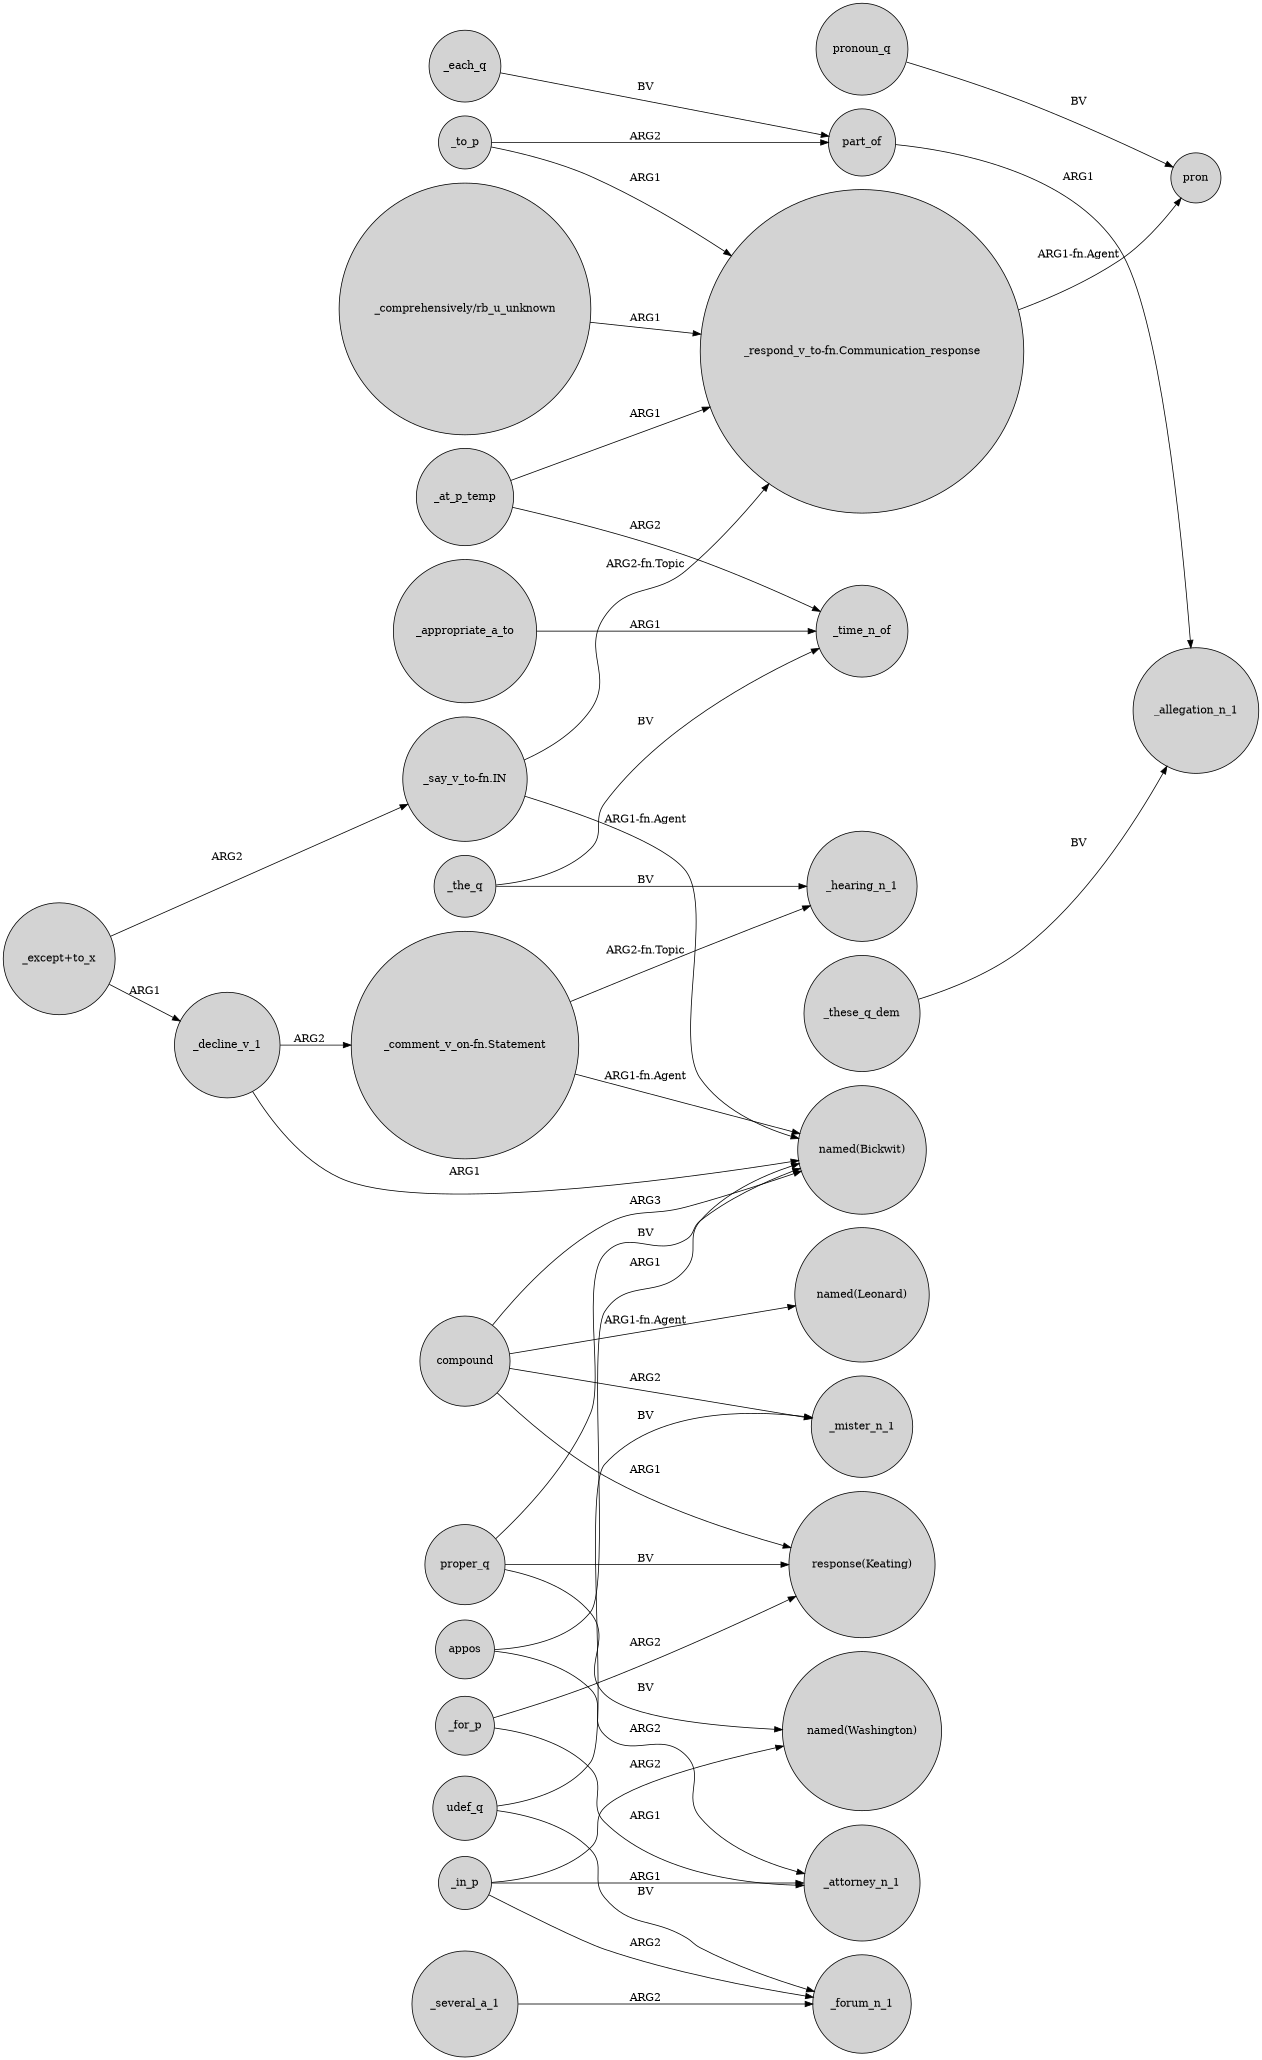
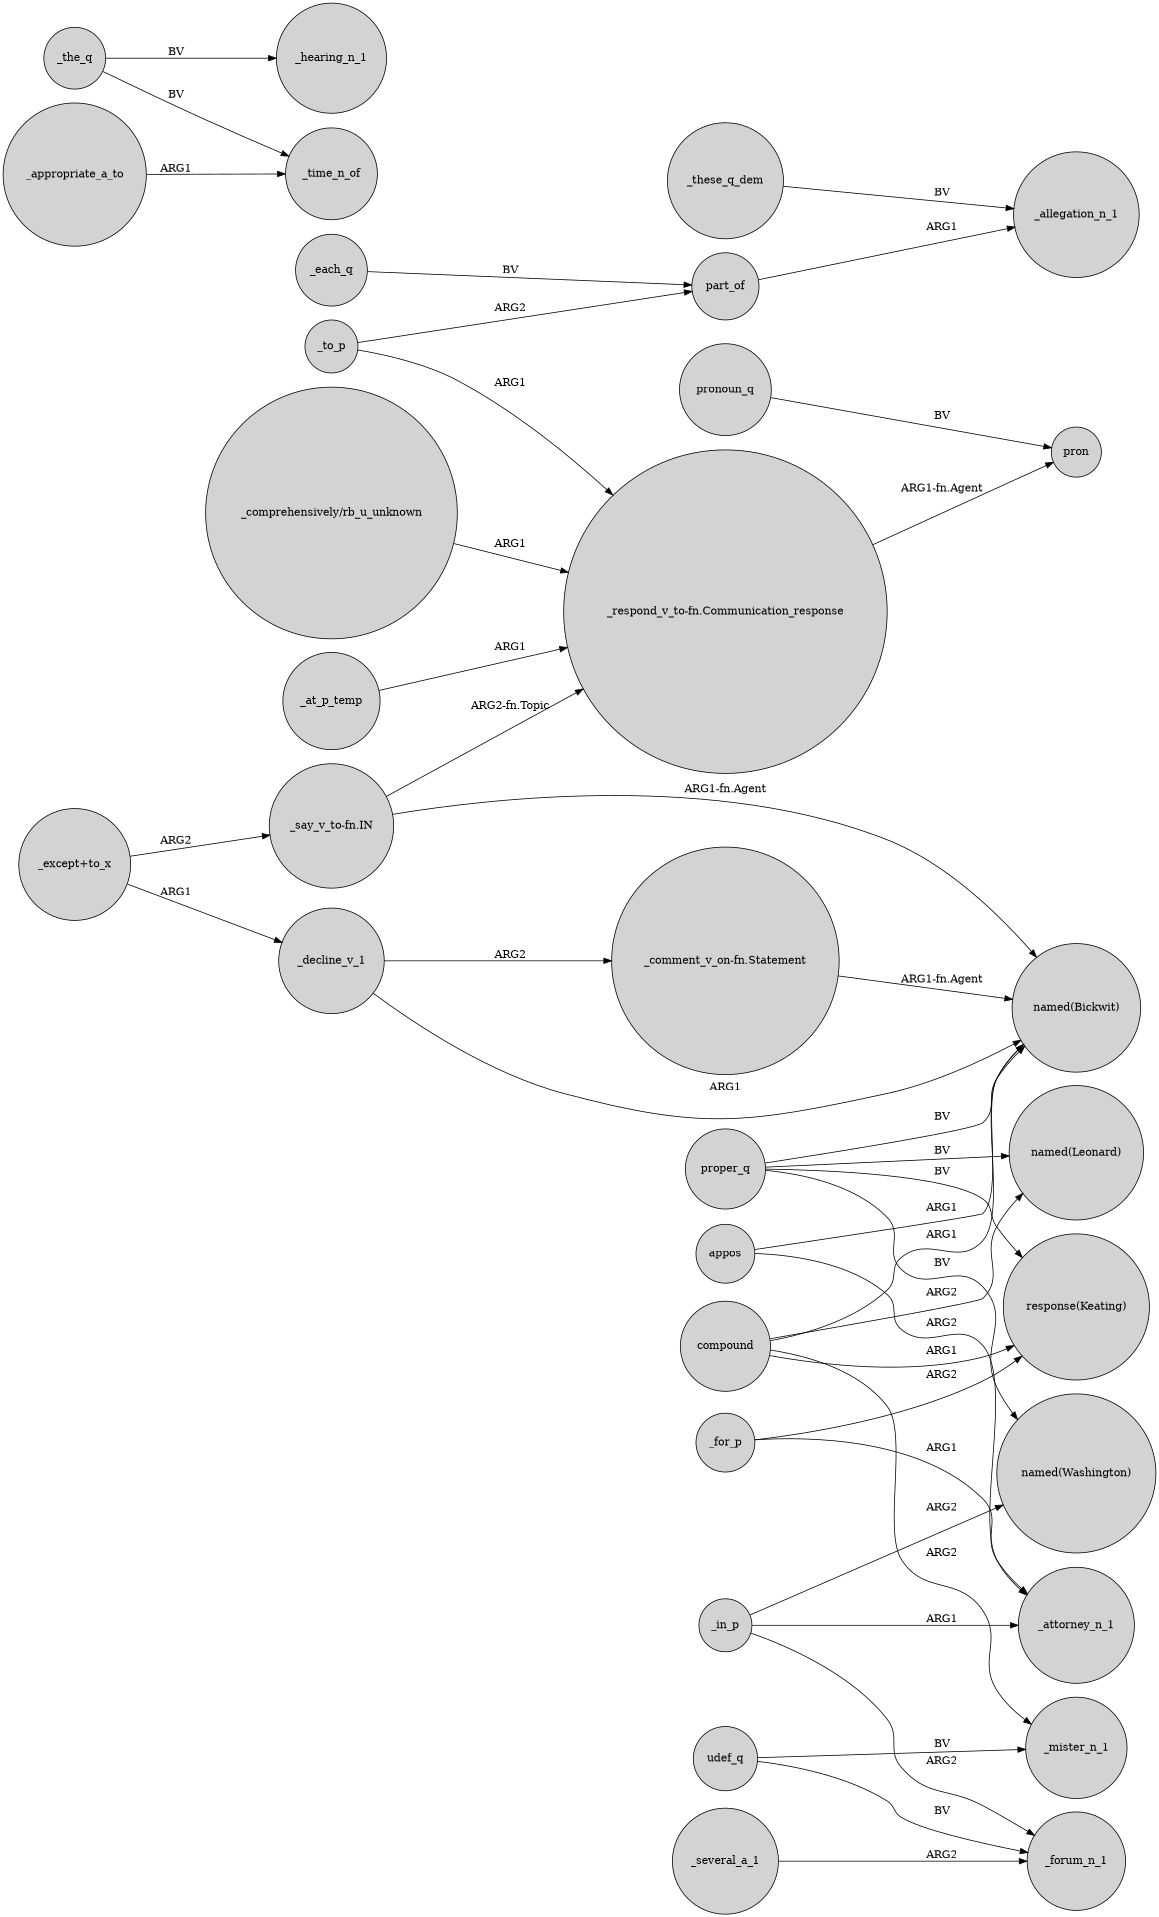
(666, 549) -> none
(686, 954) -> none
none -> (884, 1162)
(645, 1201) -> (942, 1235)
(645, 1321) -> (942, 1293)
